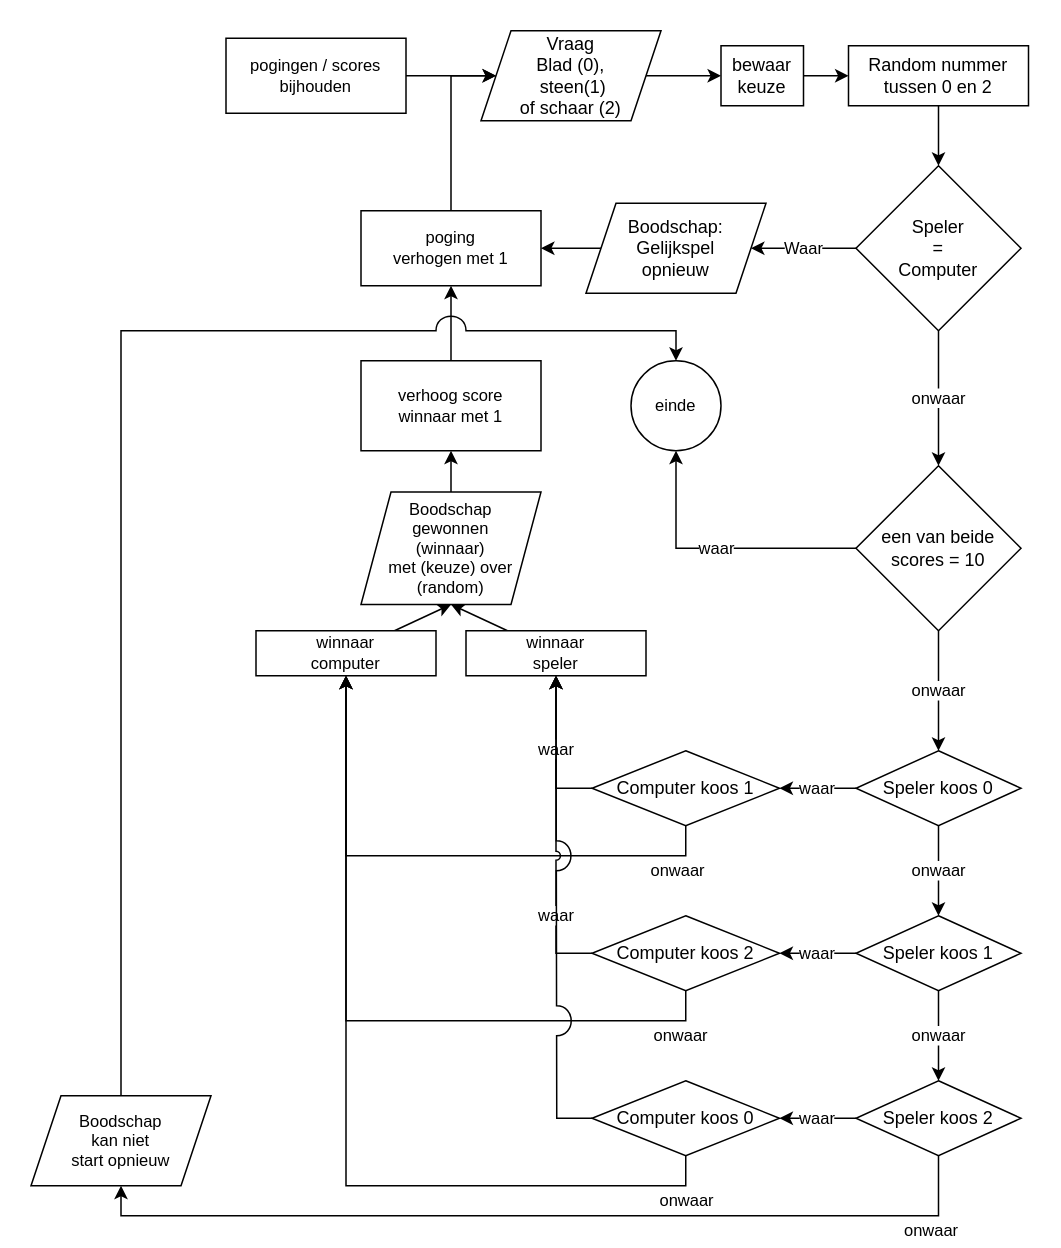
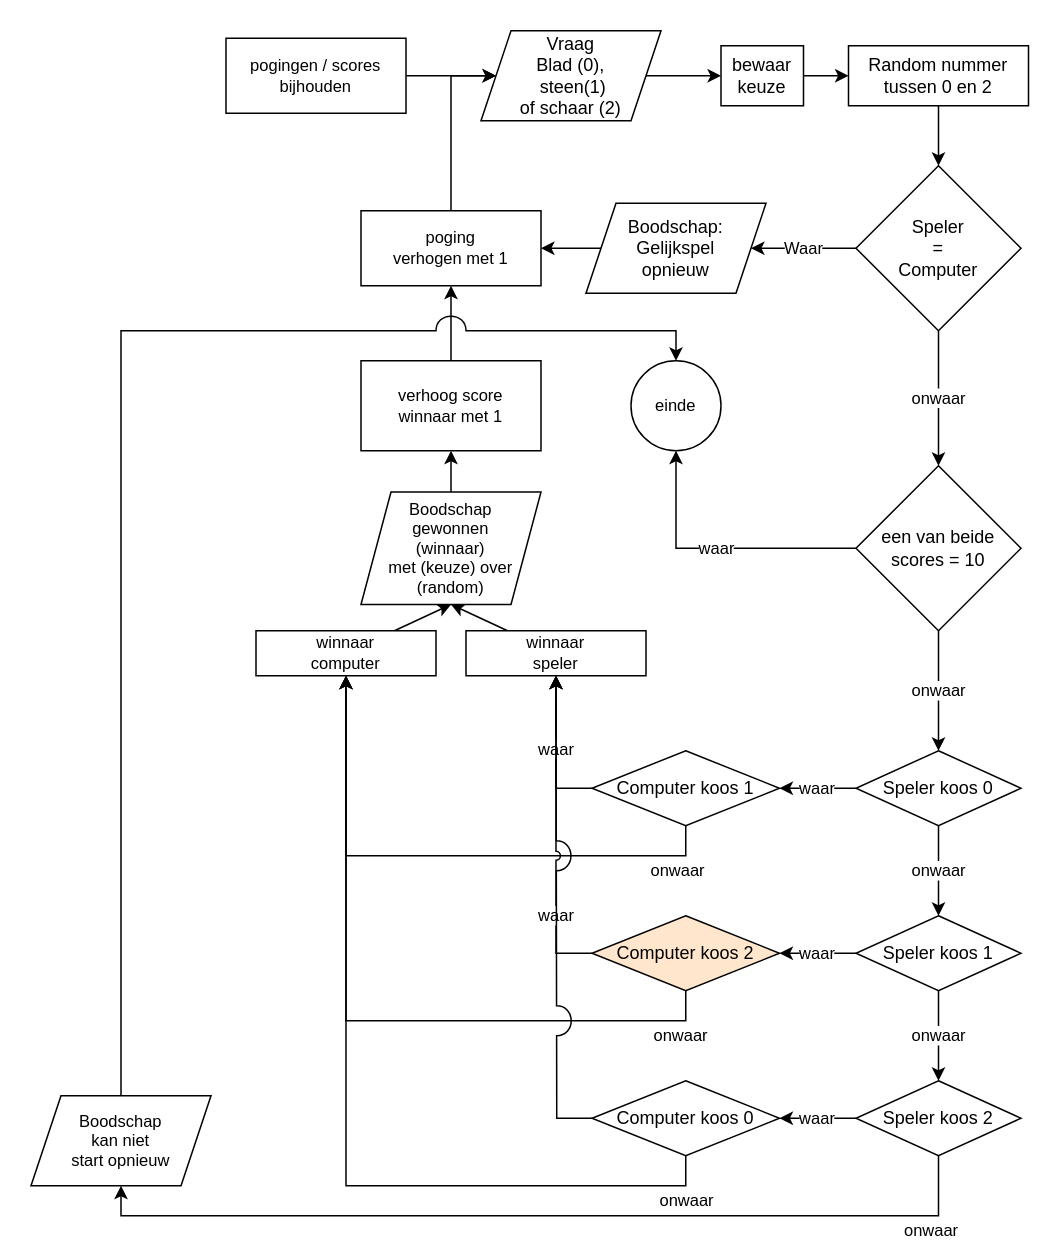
(686, 953) -> (686, 953)
